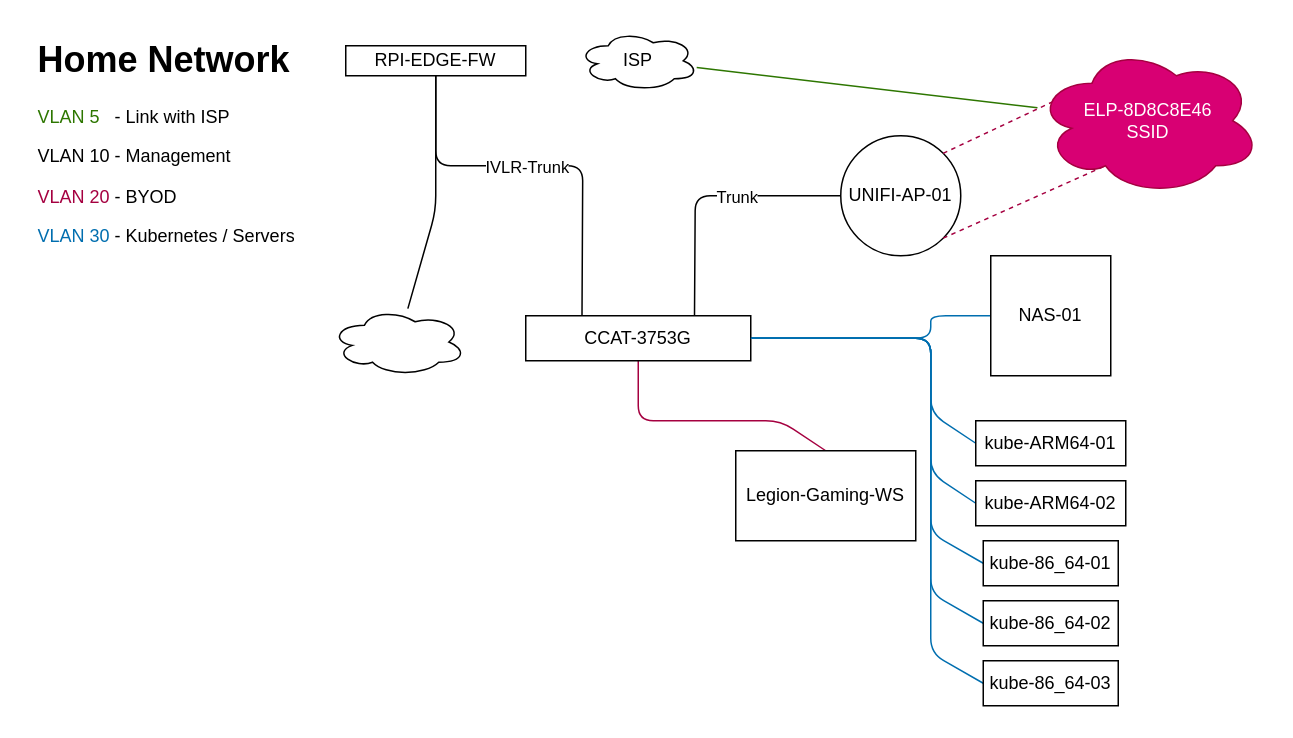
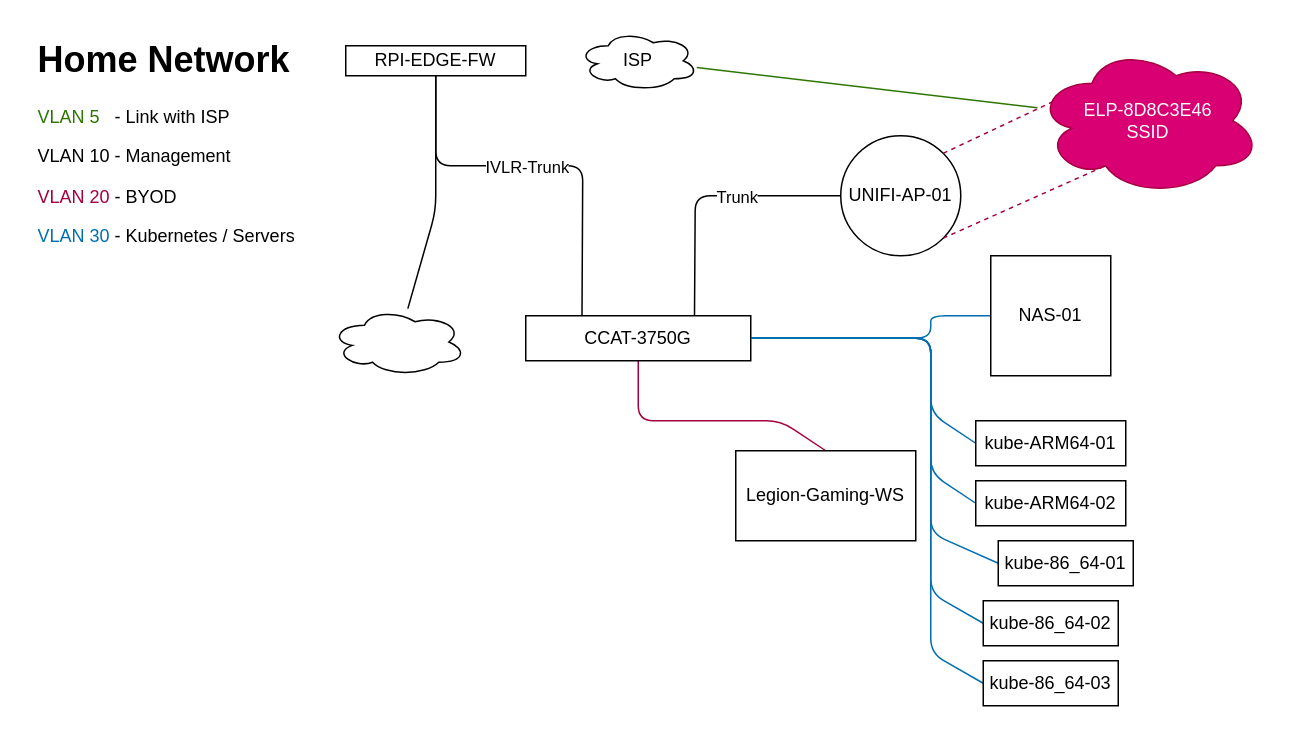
(1148, 121) -> (1148, 121)
(638, 338) -> (638, 338)
(1051, 563) -> (1066, 563)
